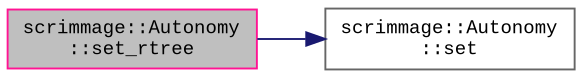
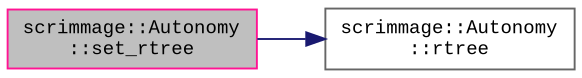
(450, 39) -> (450, 39)
